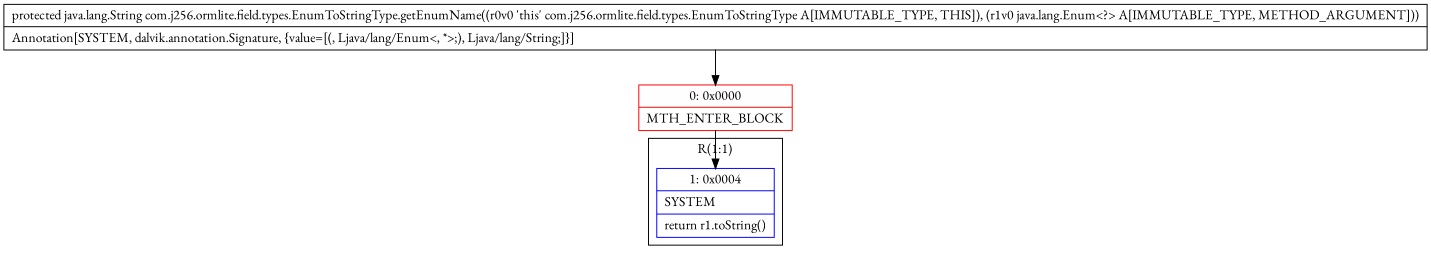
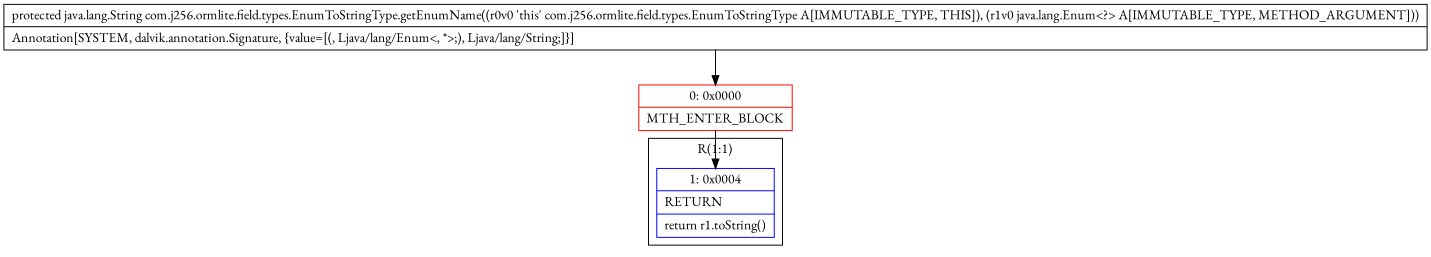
(690, 202) -> (694, 202)
